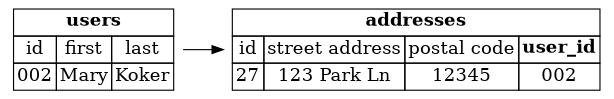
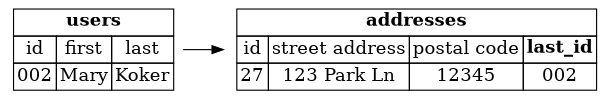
(559, 47) -> (560, 47)
